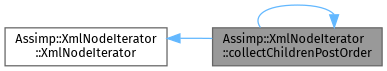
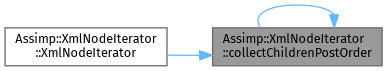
(196, 38) -> (183, 55)
